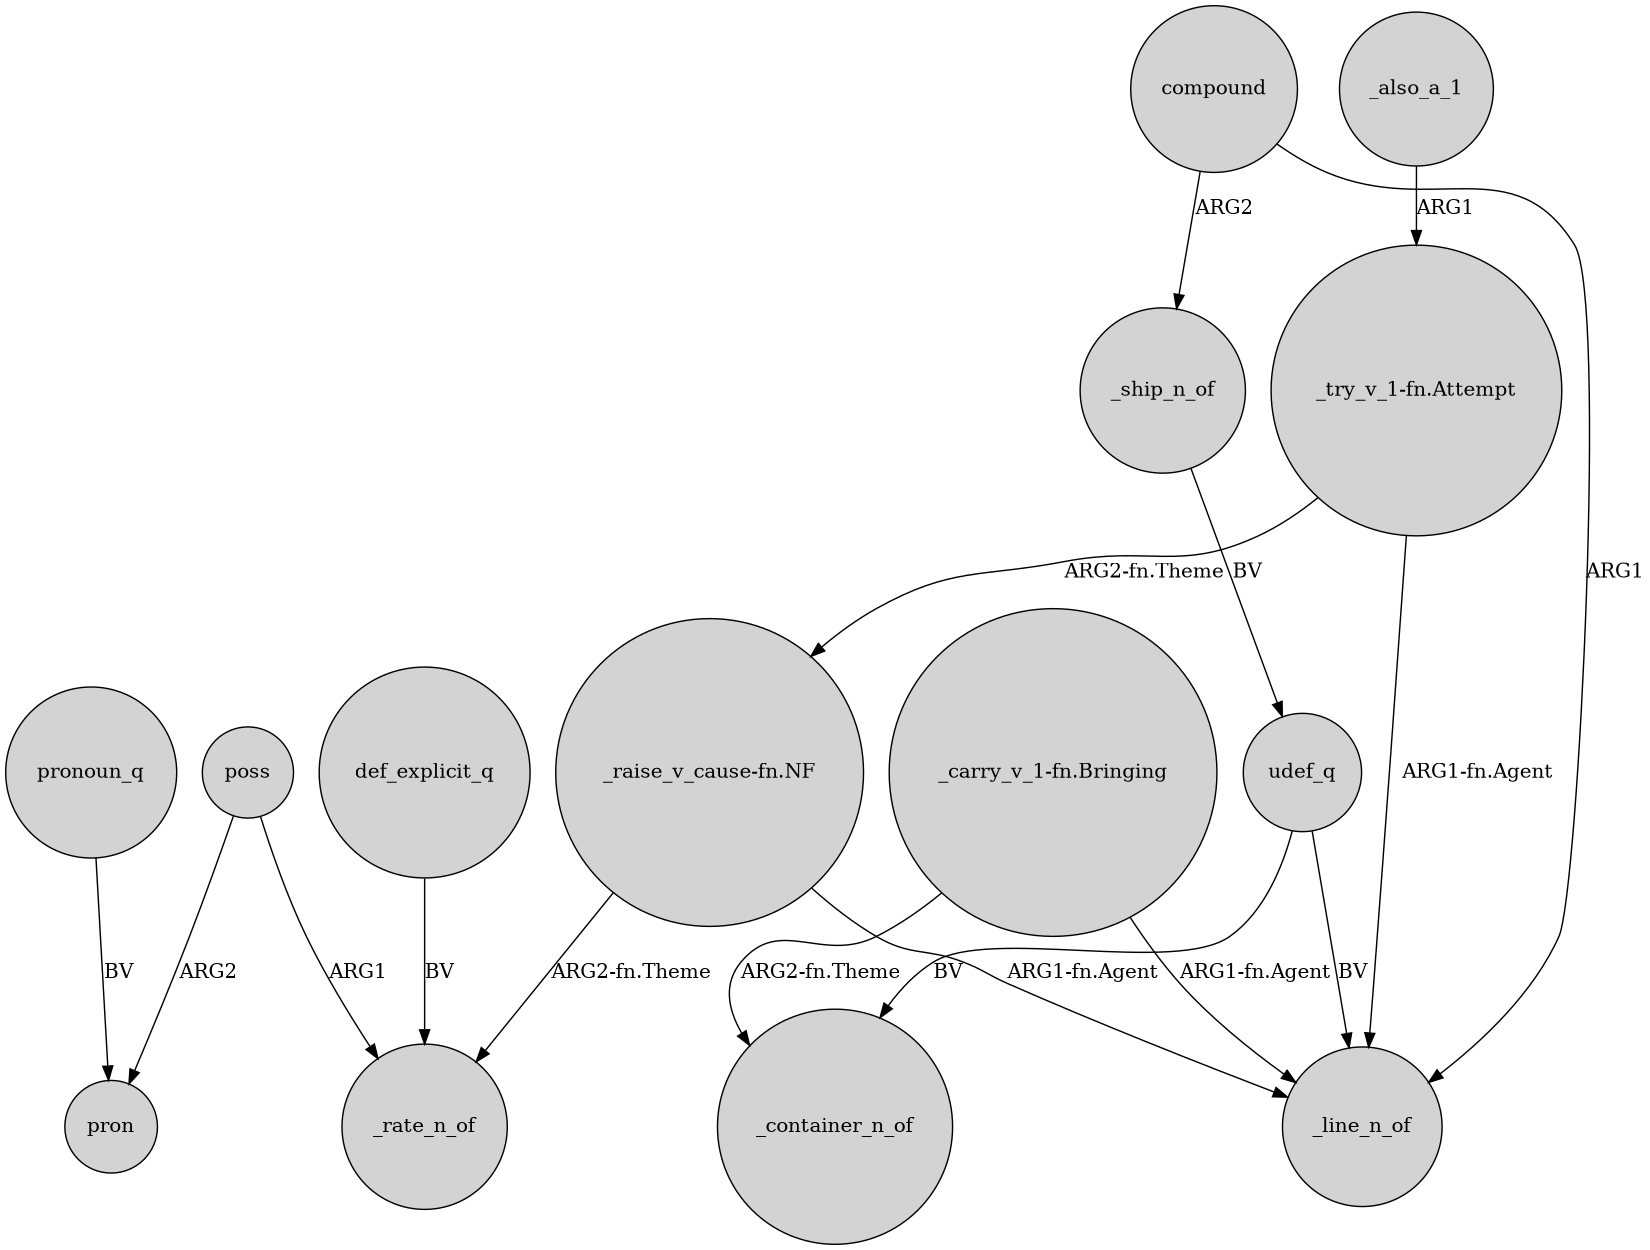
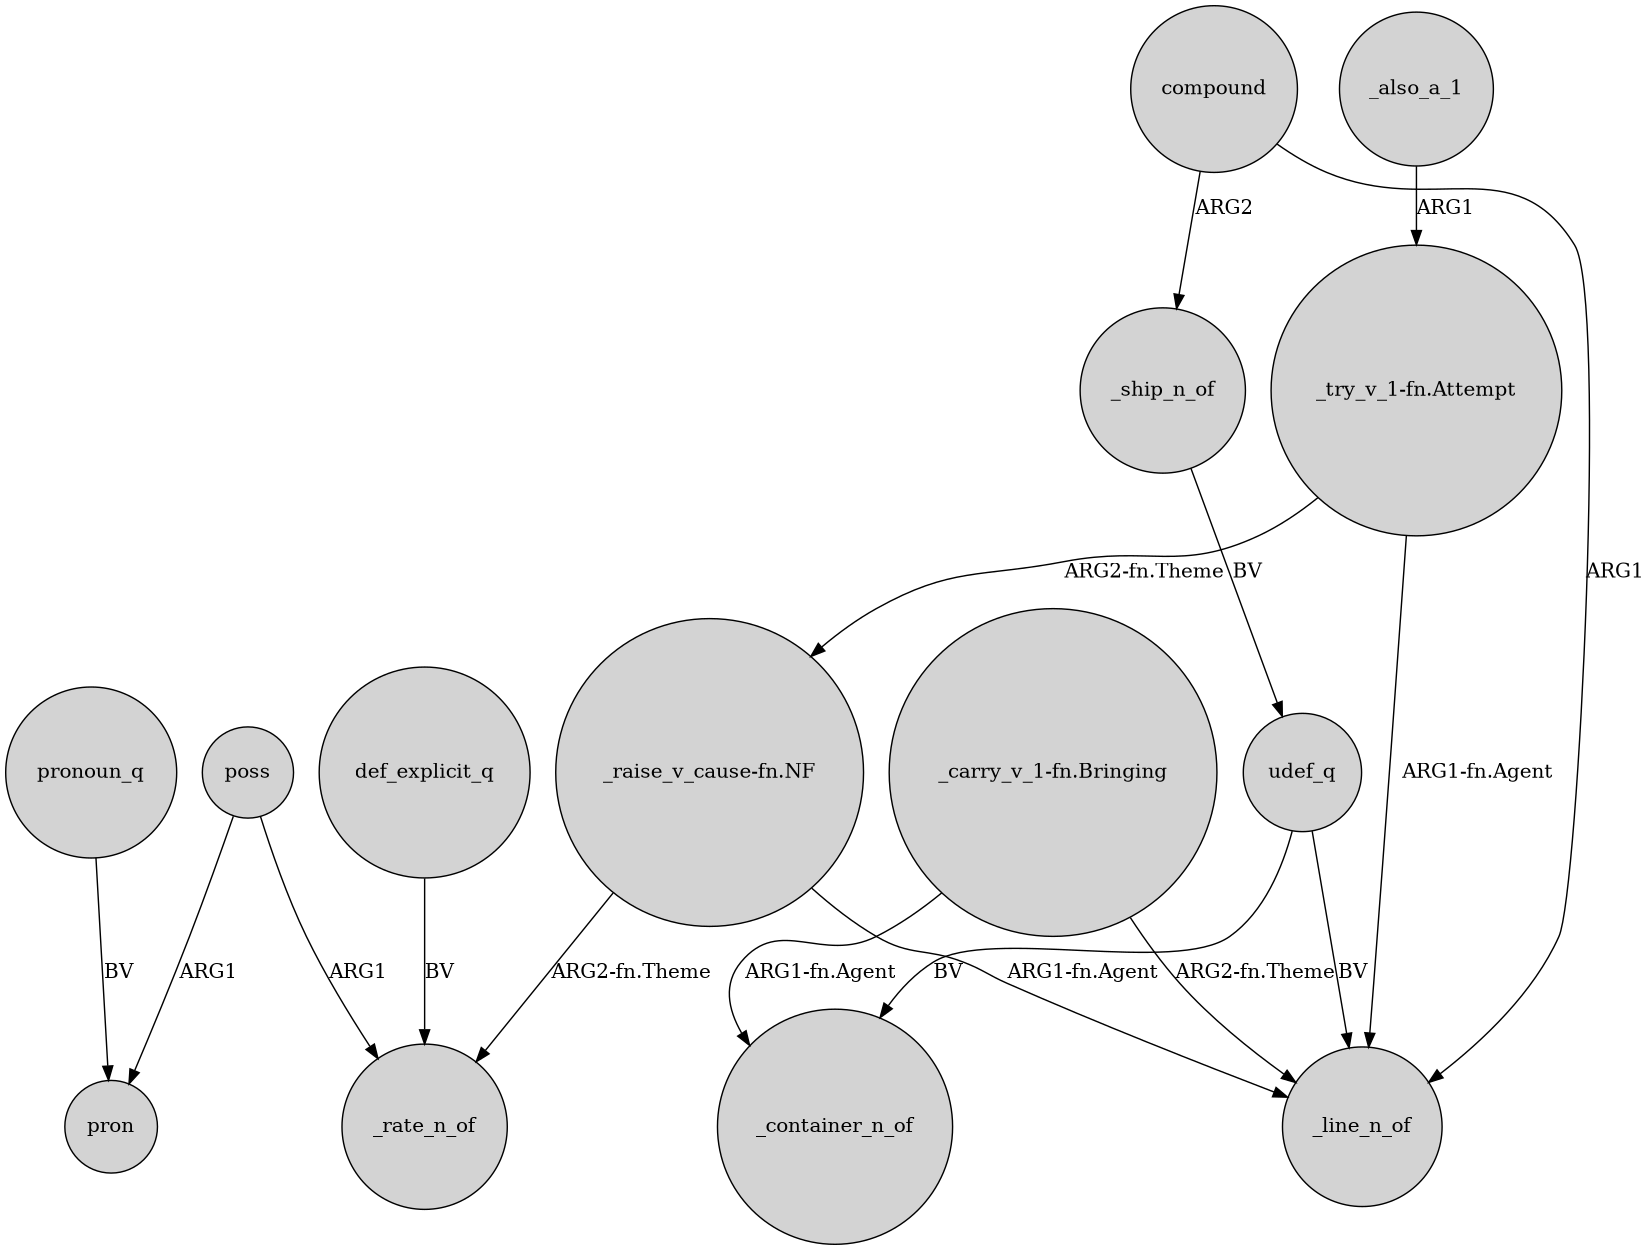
(209, 973) -> (209, 973)
(821, 973) -> (821, 973)
(1255, 973) -> (1255, 973)
